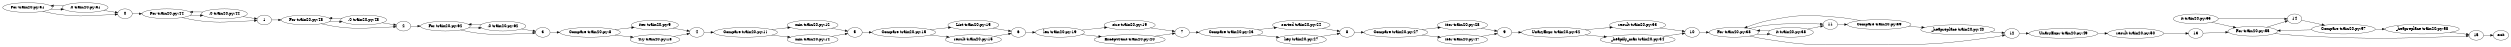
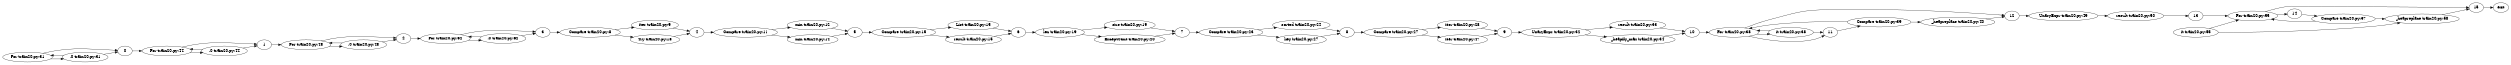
(2251, 19) -> (2308, 31)
